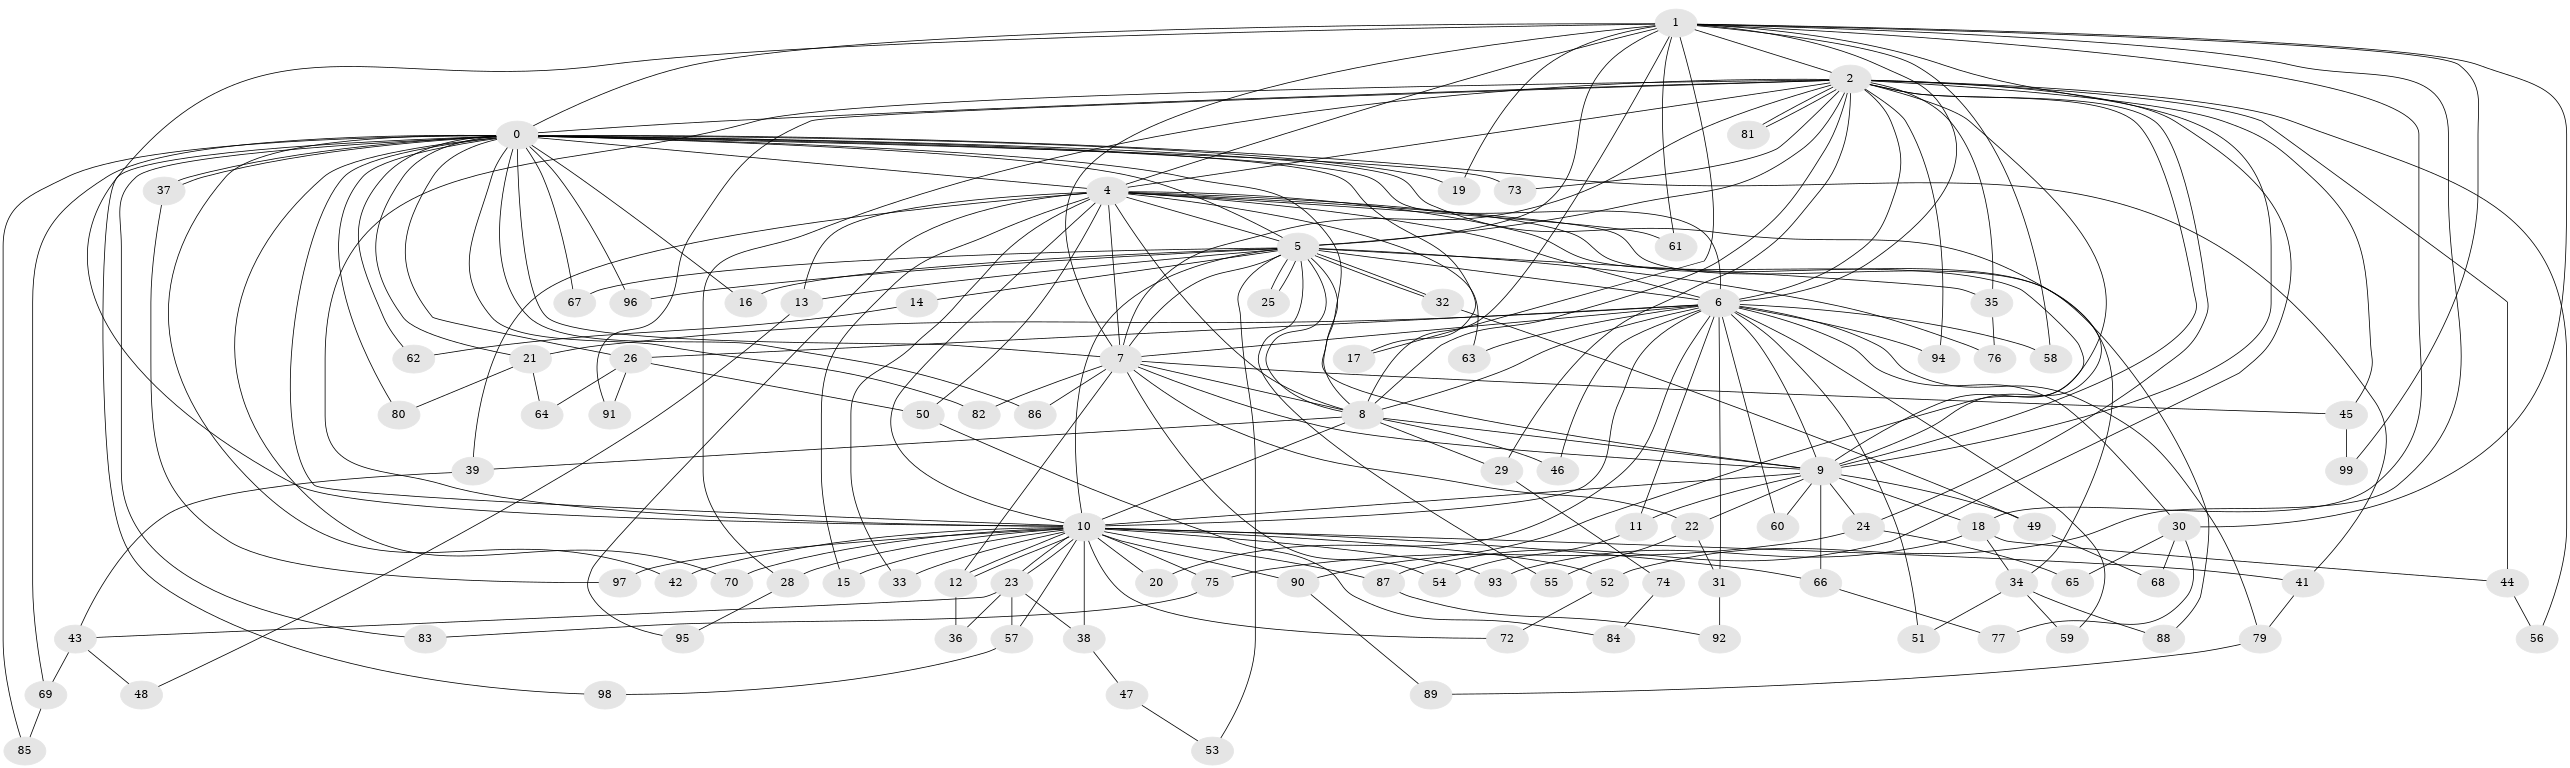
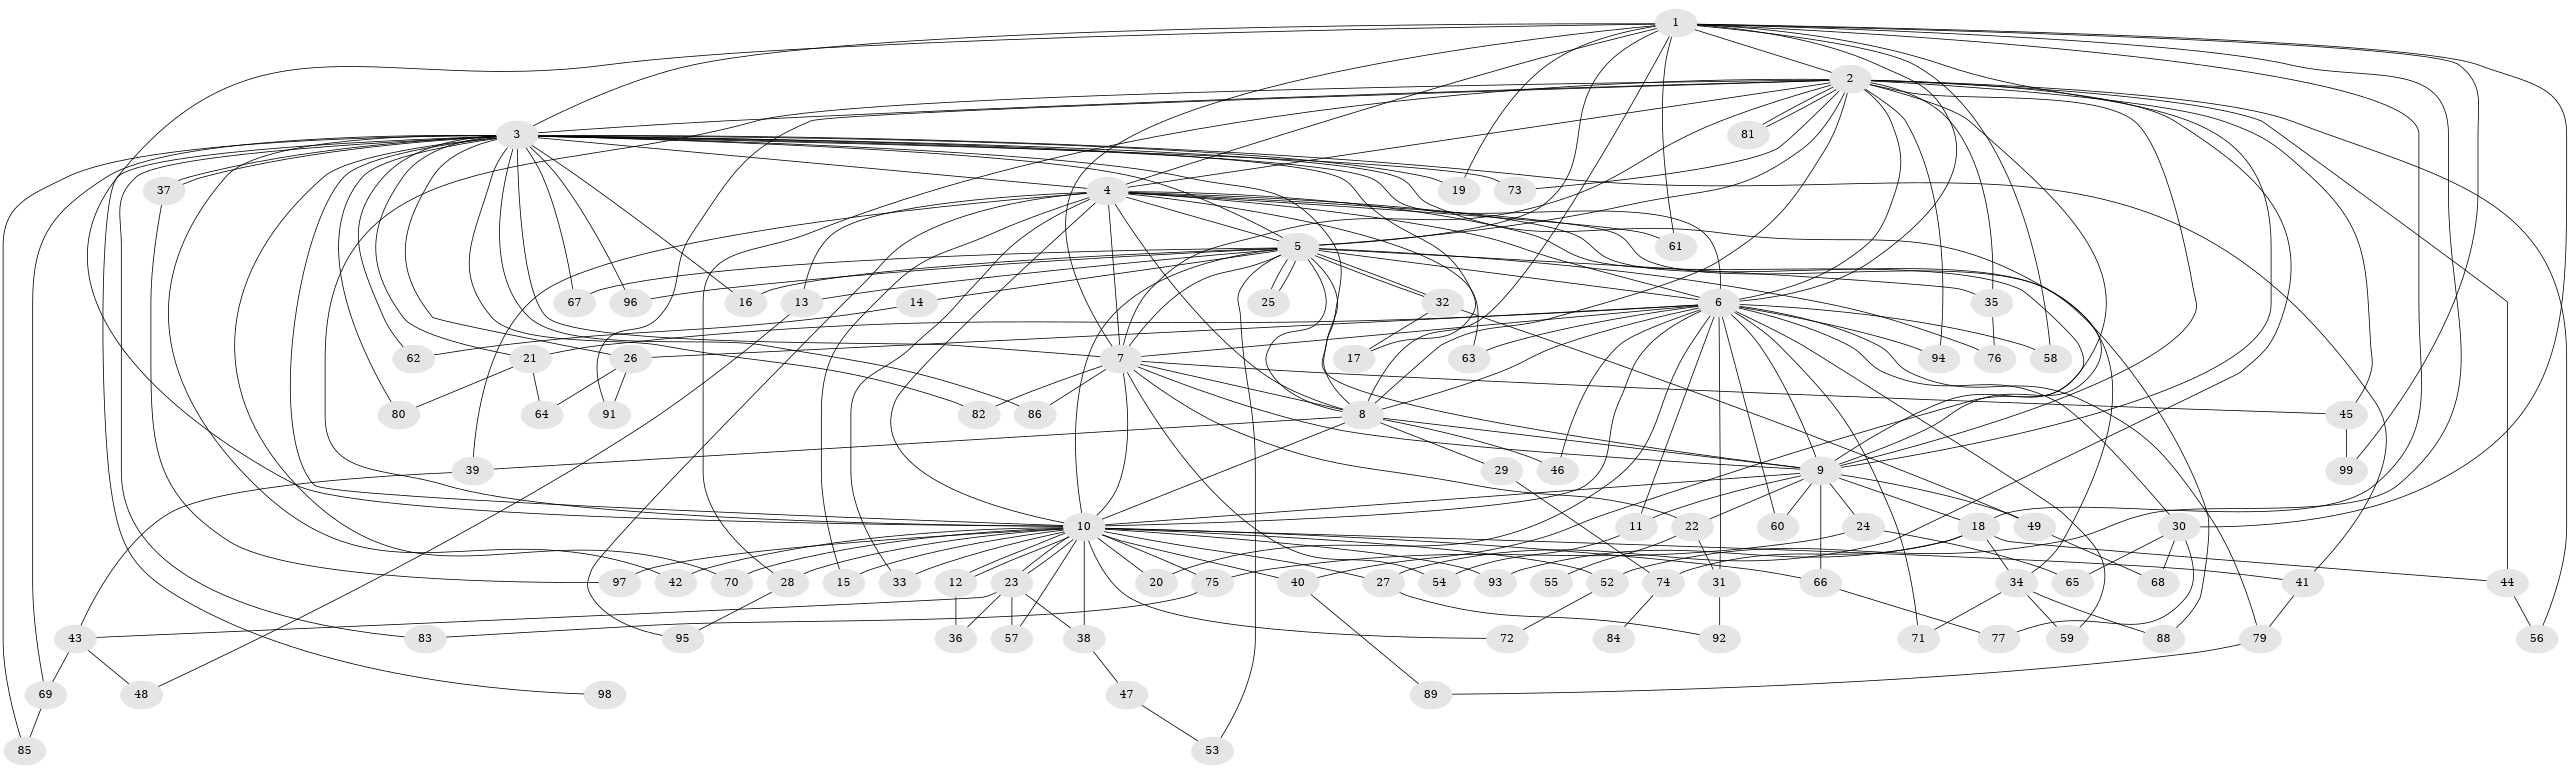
(517, 135) -> (517, 135)
(1745, 264) -> none
(2202, 264) -> none
(1621, 284) -> (1404, 327)
(923, 415) -> none
(1337, 446) -> none
(1035, 476) -> (1126, 448)
none -> (1821, 554)
(1298, 583) -> (1298, 583)
(1384, 583) -> (1384, 583)
(1919, 639) -> (1919, 639)
(813, 684) -> none
